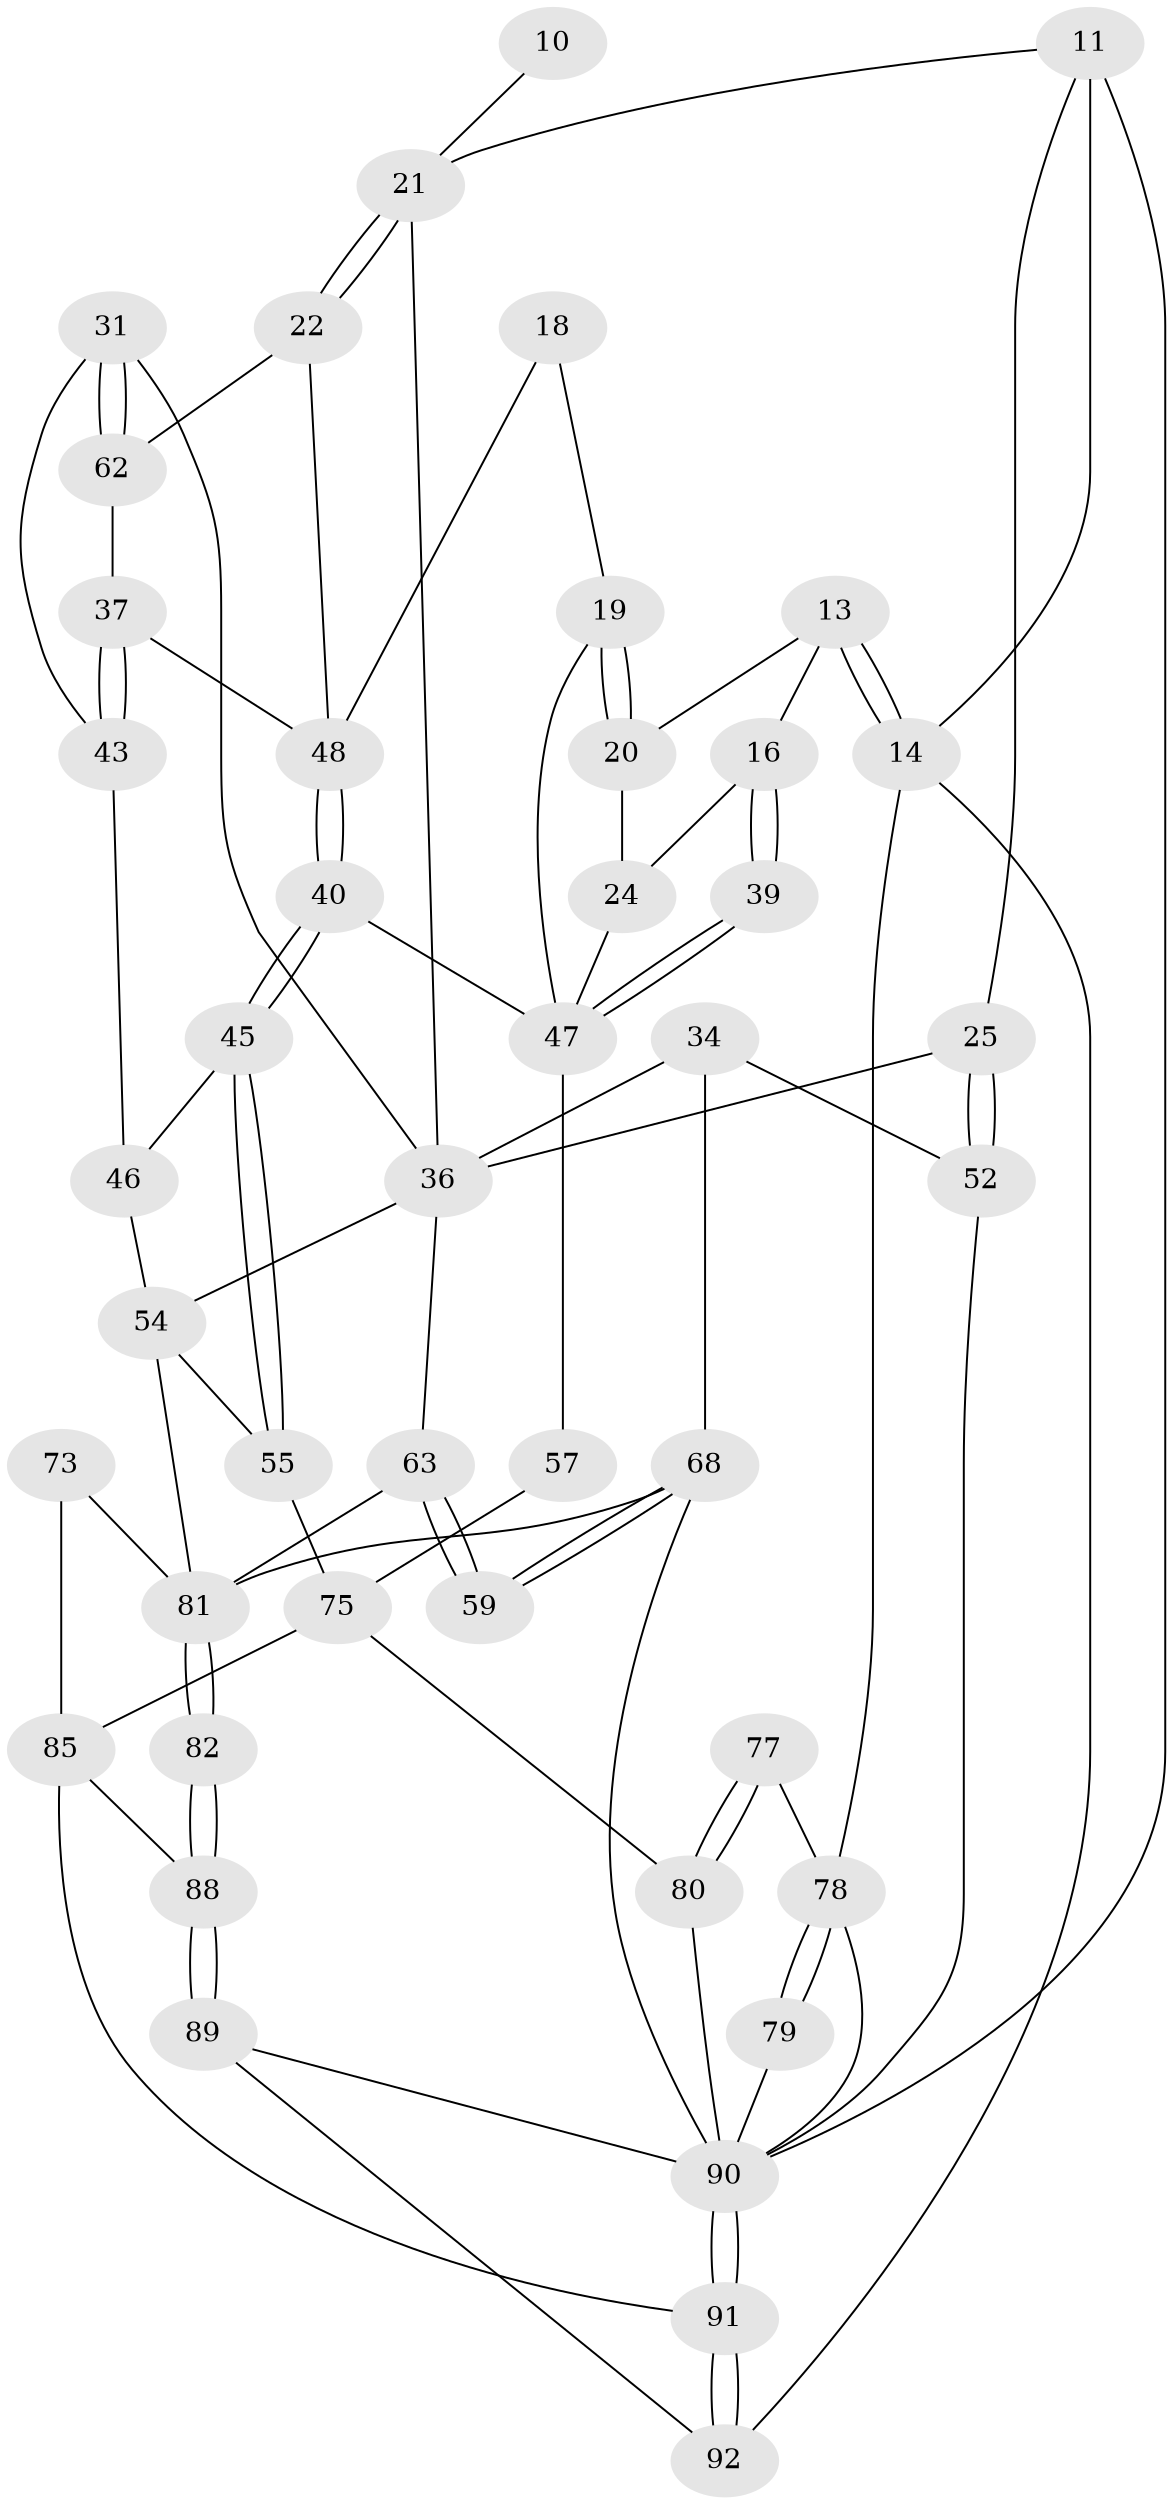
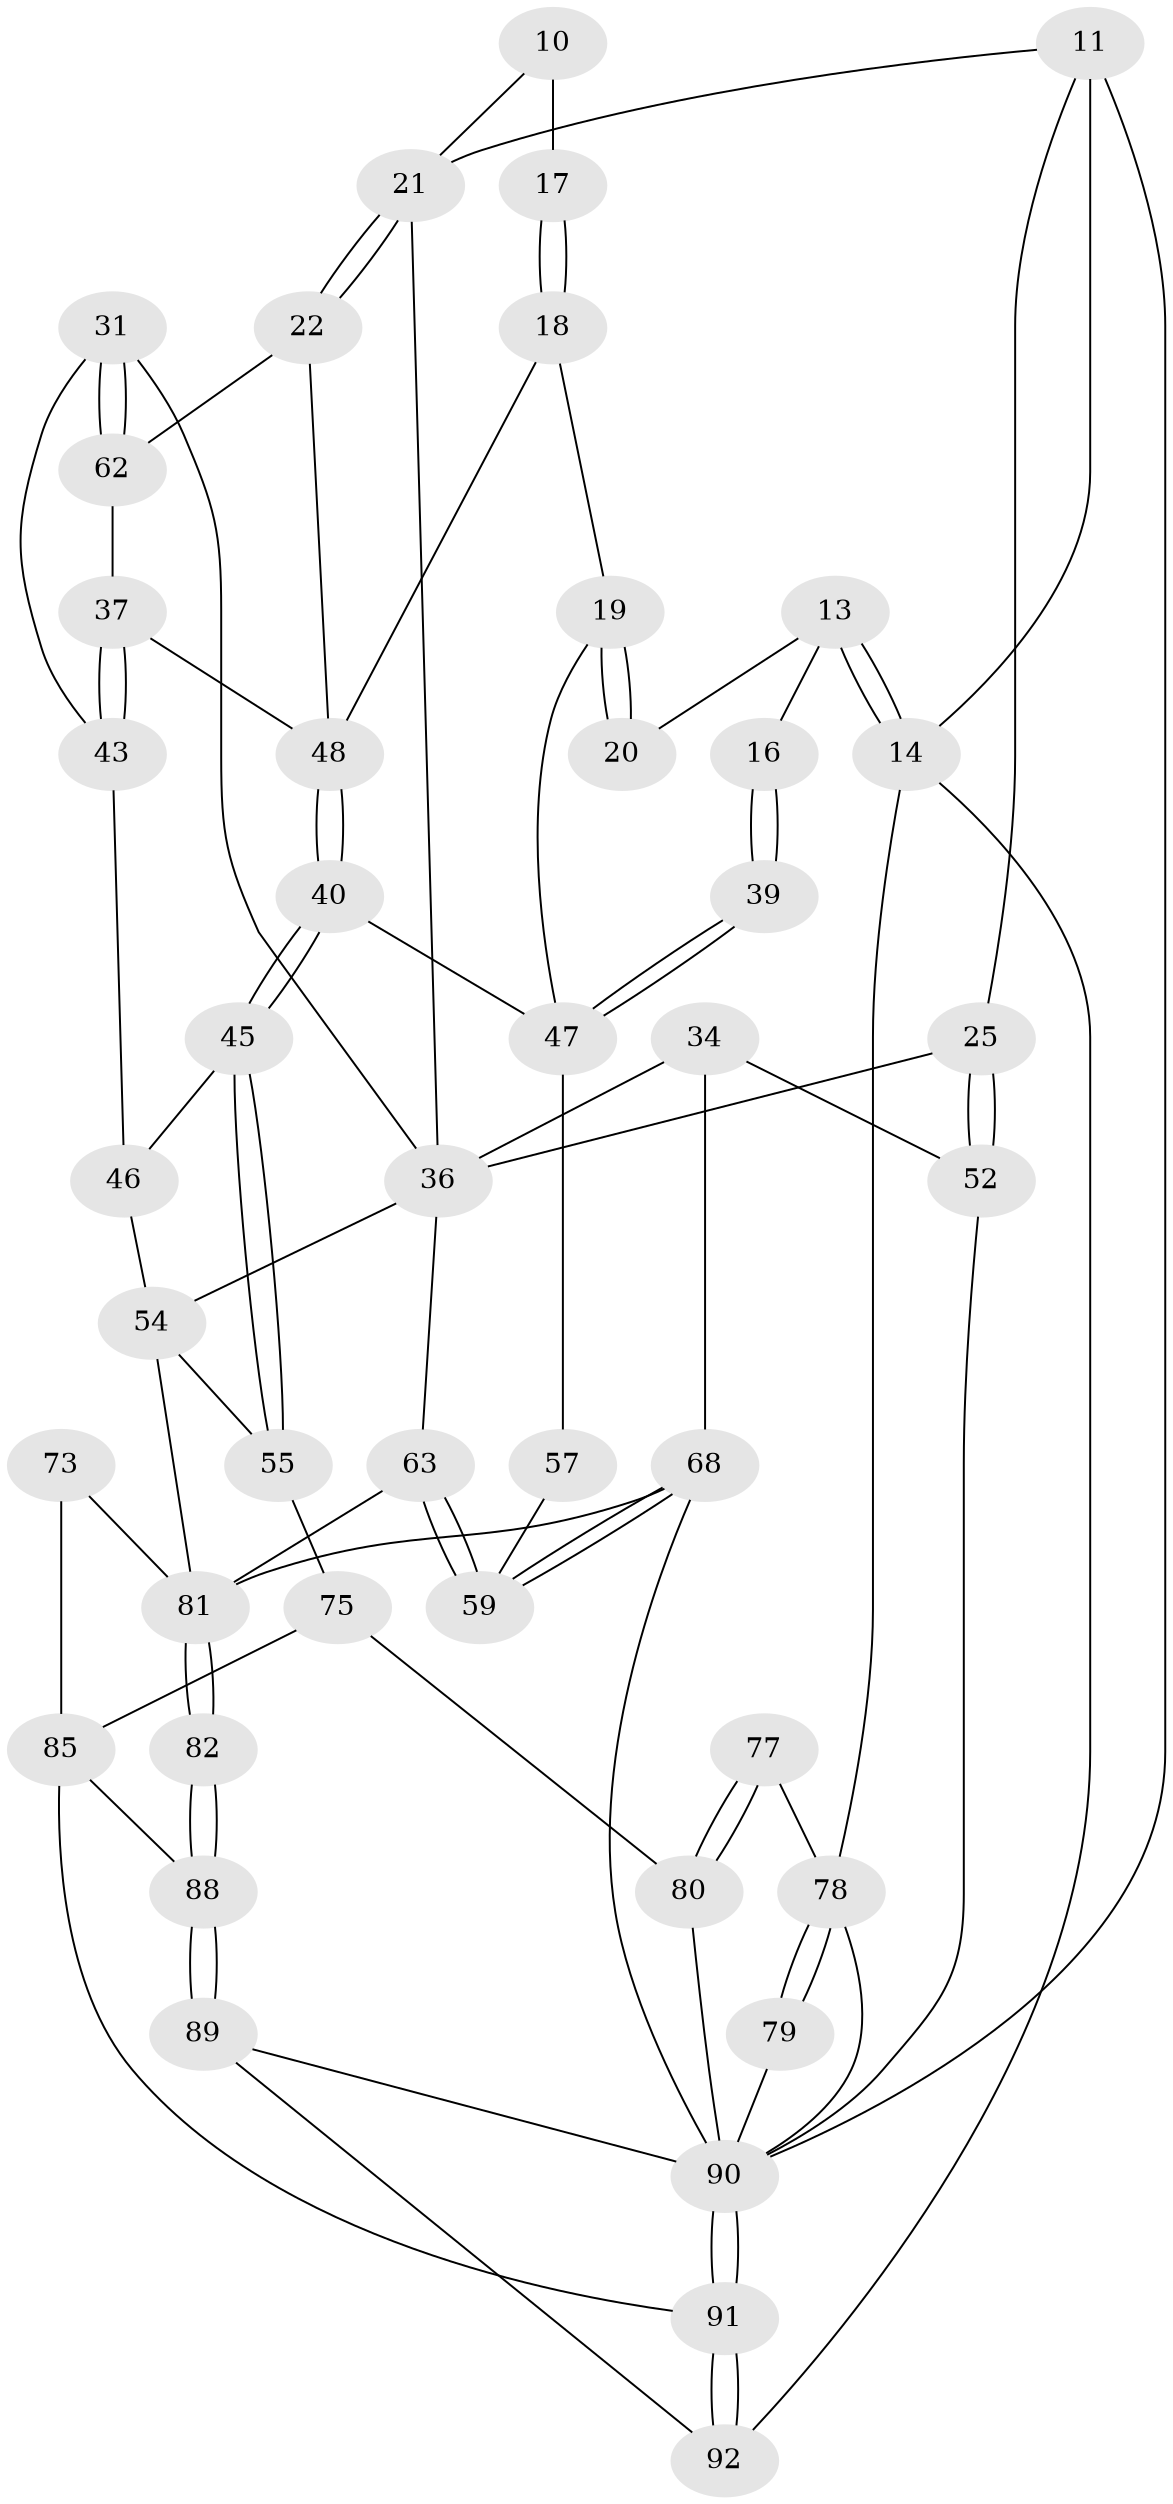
none -> (553, 186)
(622, 897) -> none
(476, 1521) -> (518, 1542)
